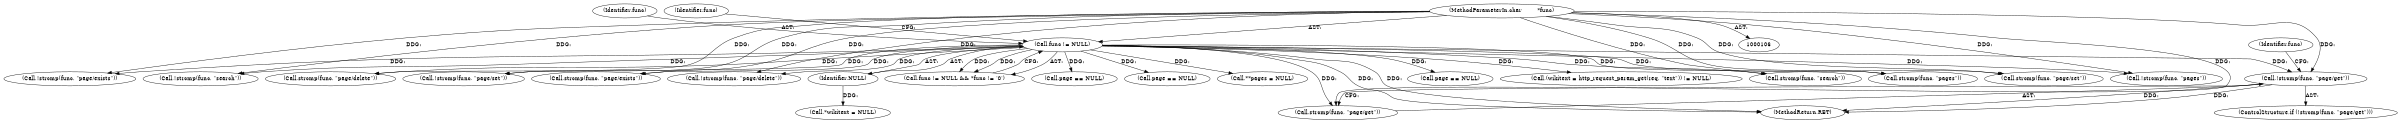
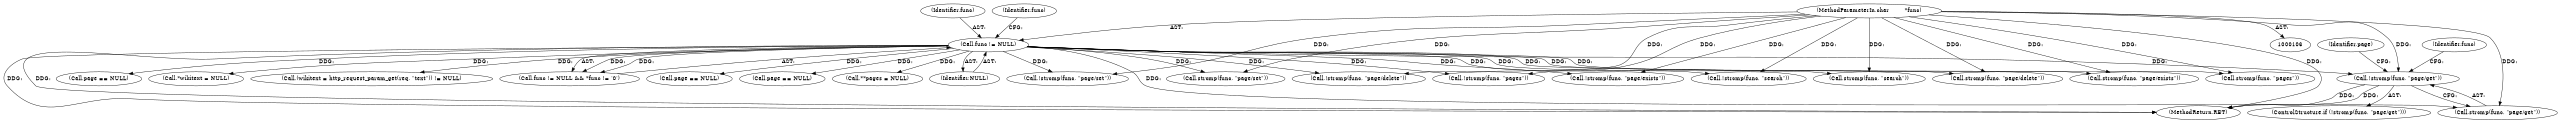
none -> (2178, 38)
none -> (2351, 45)
(1032, 62) -> (789, 62)
(843, 94) -> (573, 55)
